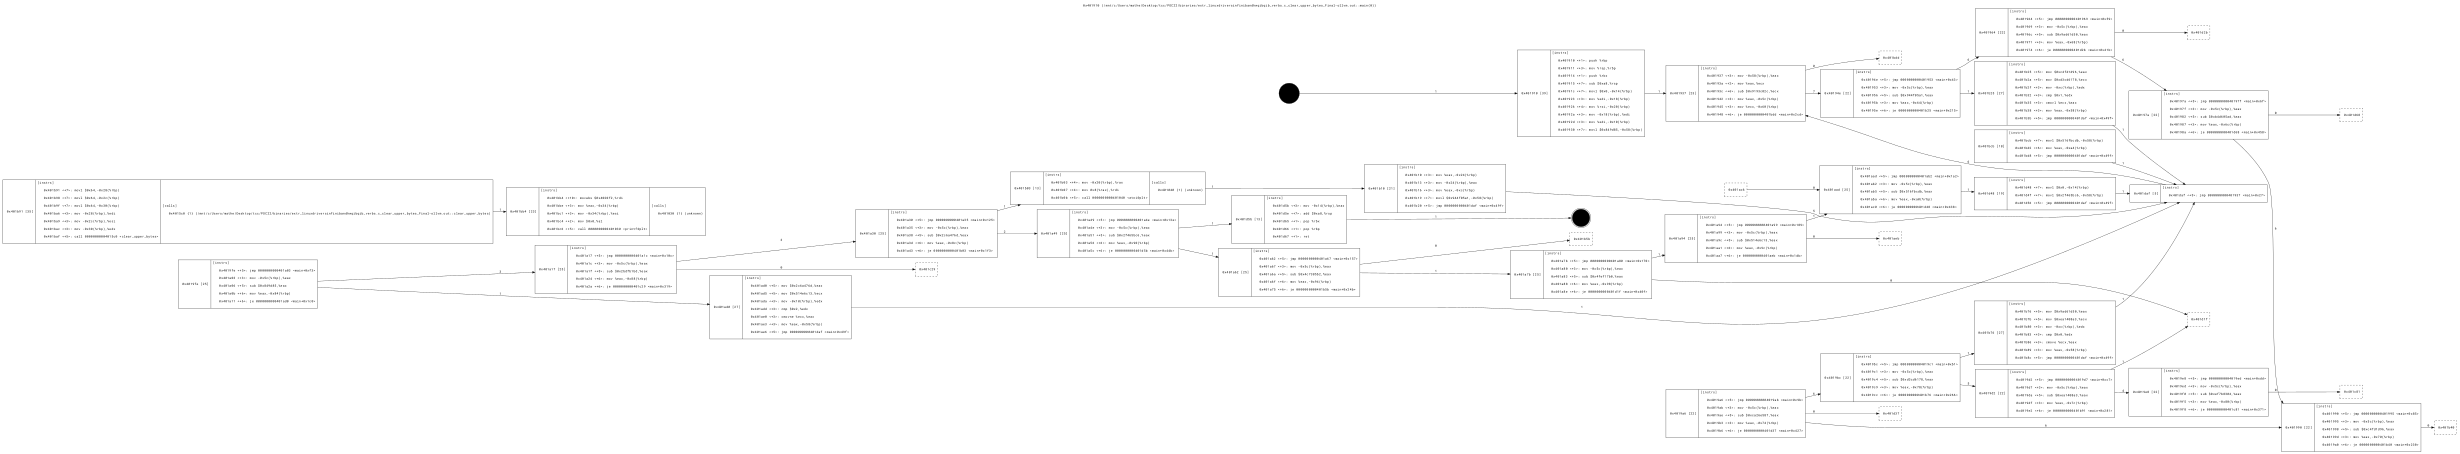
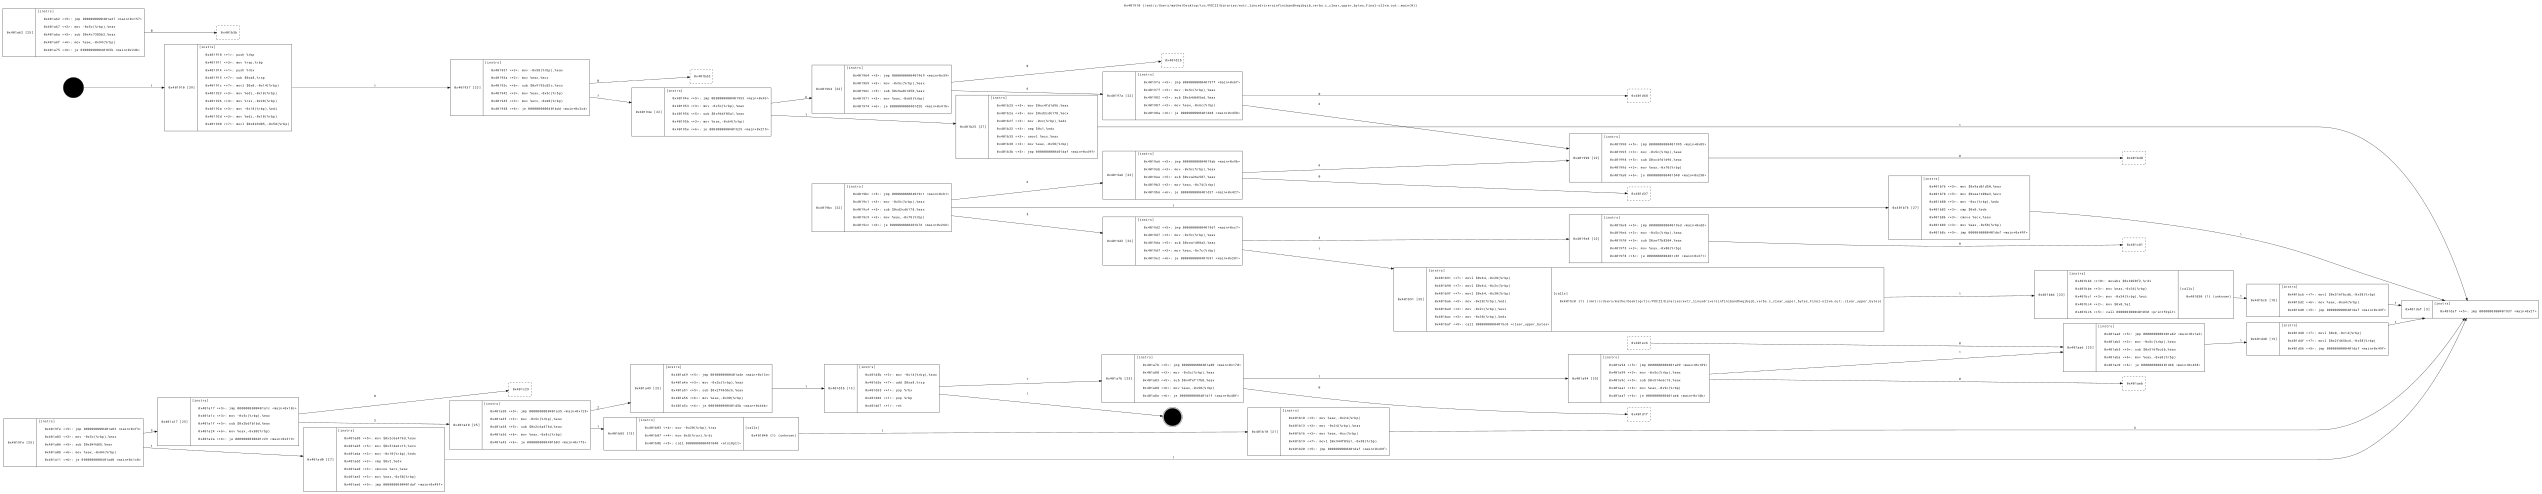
(1984, 166) -> none
(1197, 253) -> none
(1434, 273) -> (1019, 384)
none -> (2239, 298)
(2149, 350) -> (1317, 259)
(1812, 396) -> (1026, 192)
